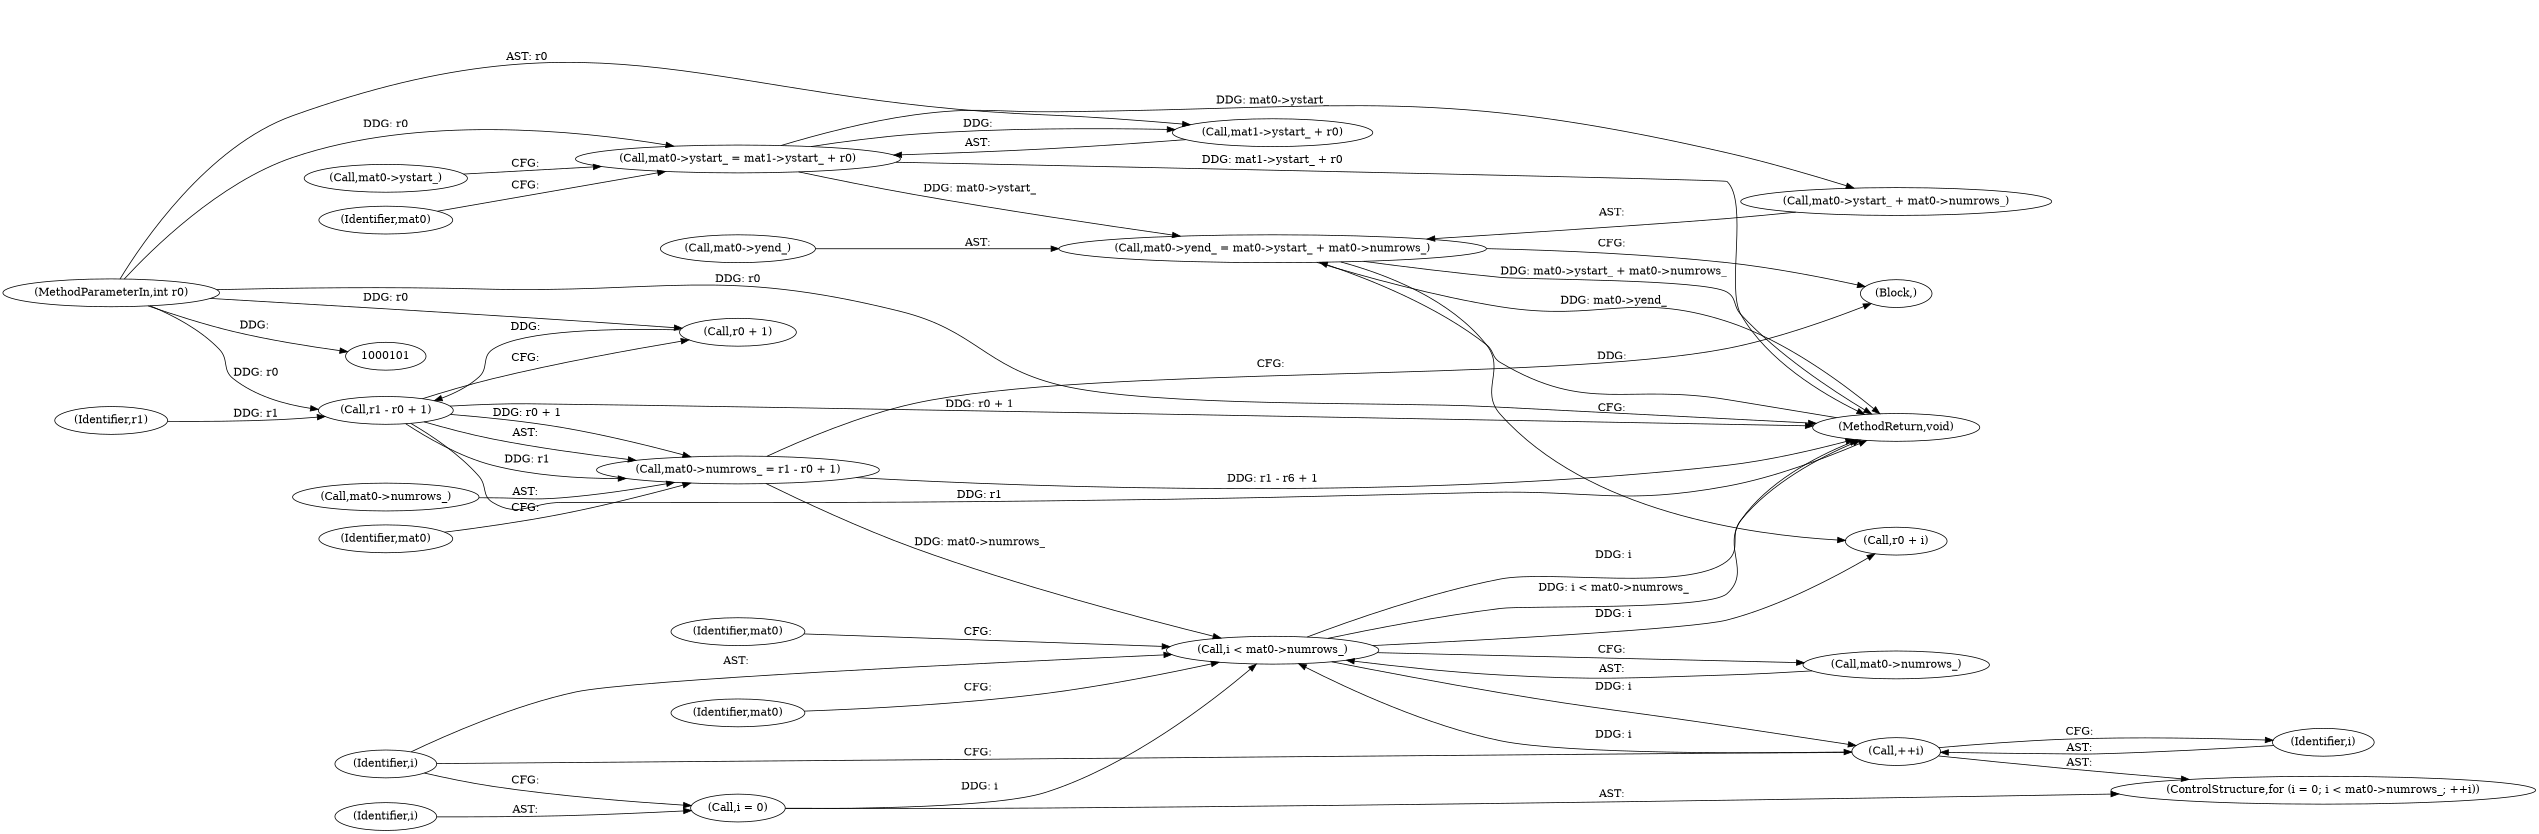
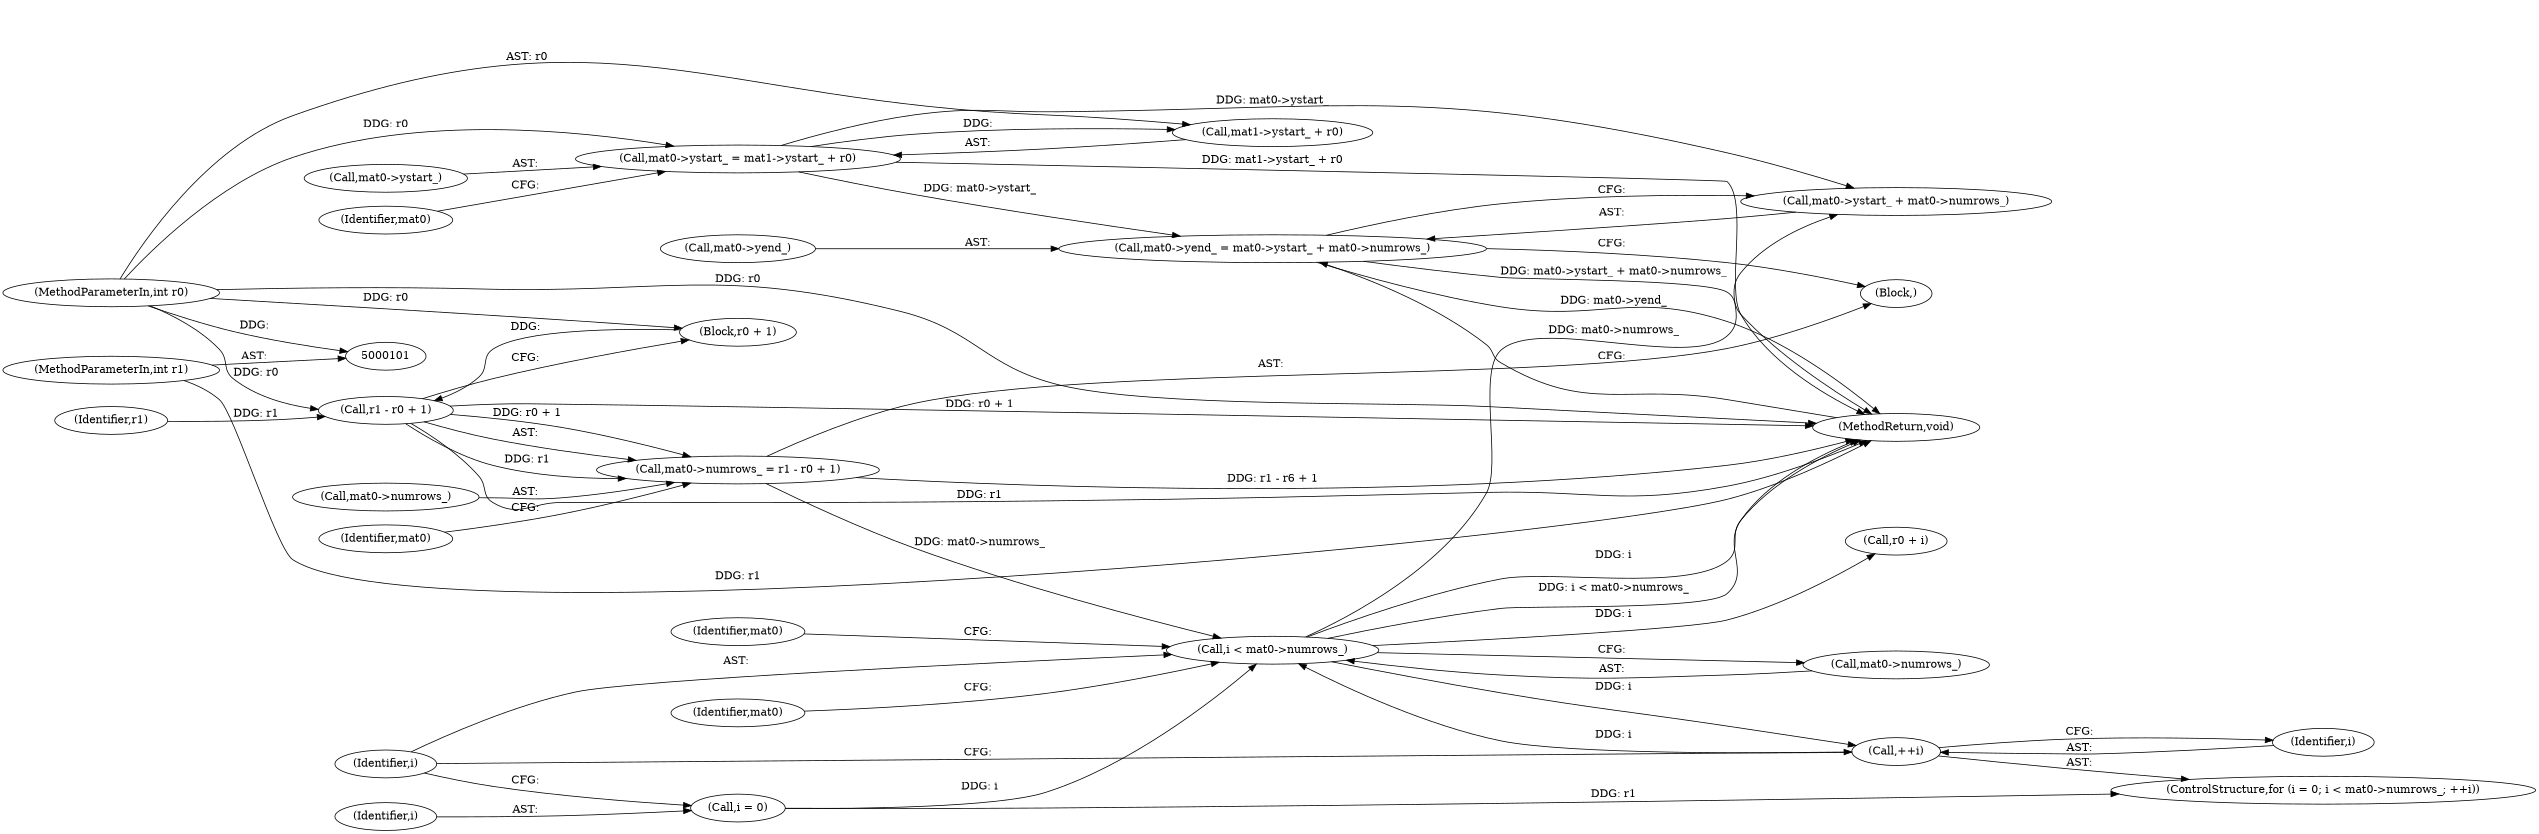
(527, 164) -> (527, 164)
(738, 332) -> (738, 332)
none -> (1512, 345)
(386, 356) -> (386, 356)
(1614, 357) -> (1614, 357)
(1273, 364) -> (1273, 364)
none -> (111, 370)
(1547, 455) -> (1535, 201)
(1614, 794) -> (1614, 794)
